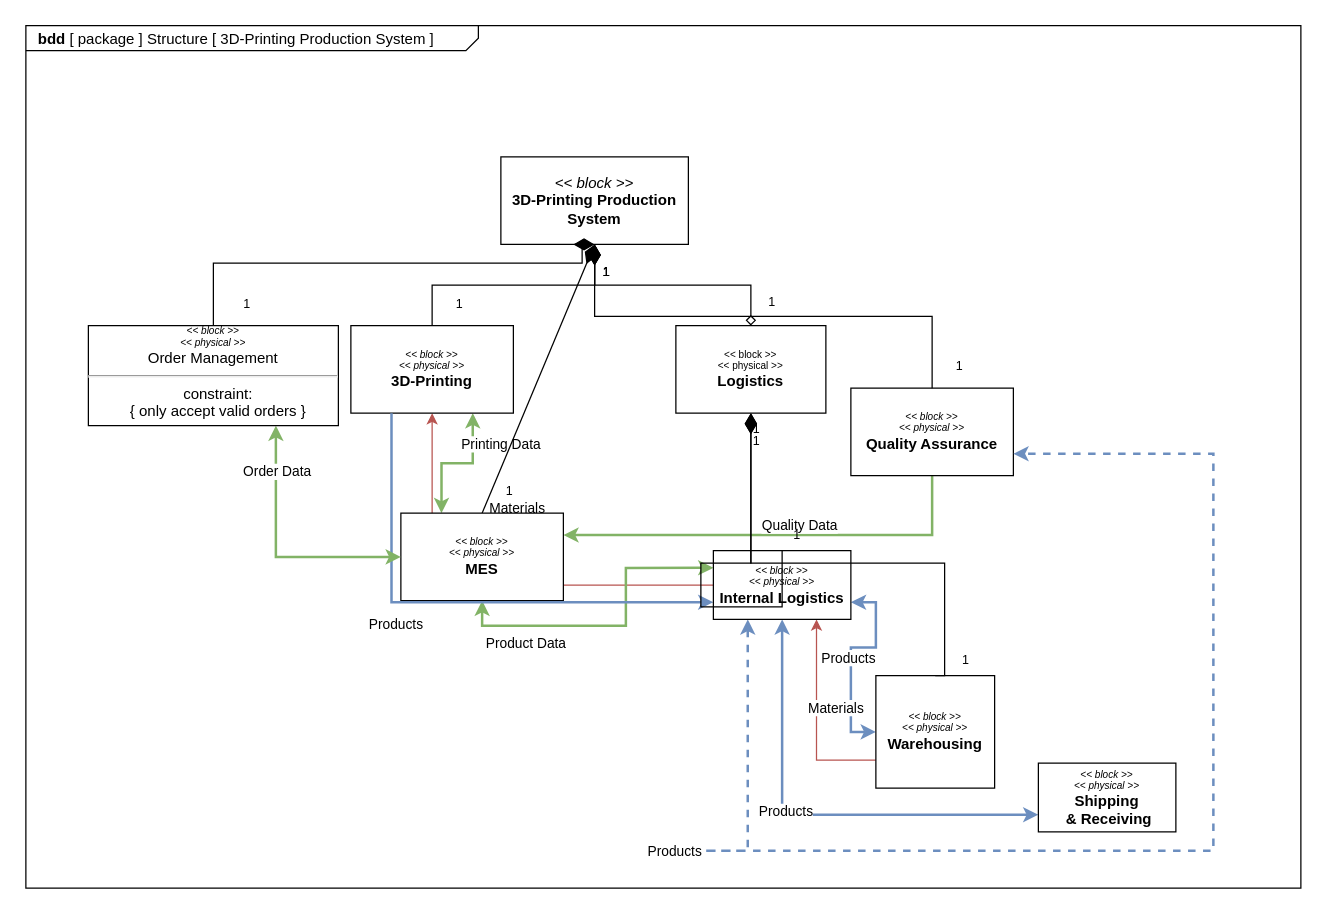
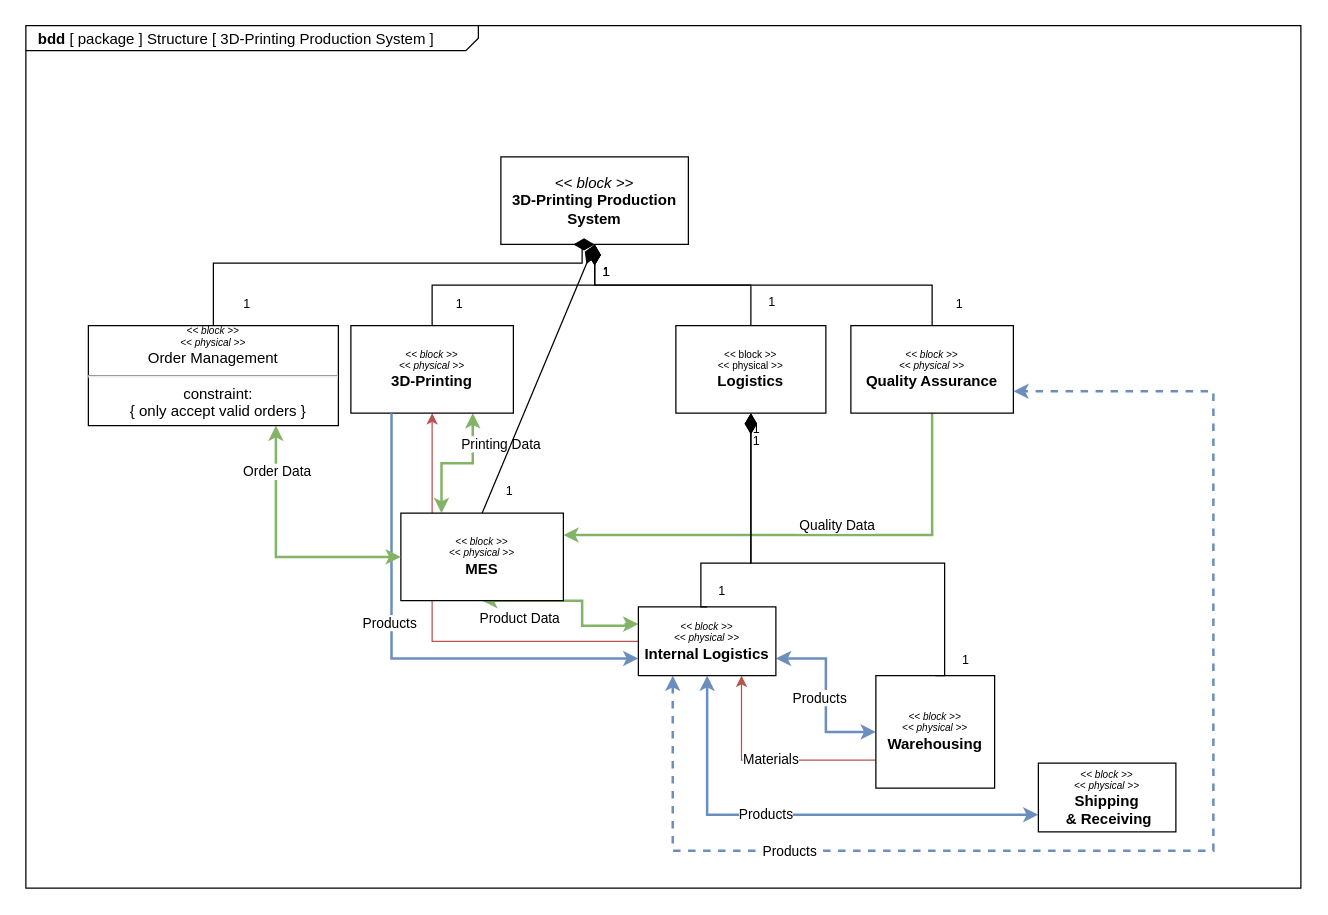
(751, 314) -> (751, 320)
(932, 432) -> (932, 369)
(782, 585) -> (707, 641)
